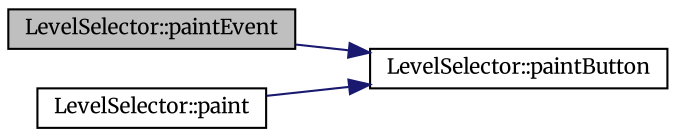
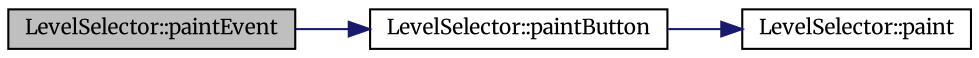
(308, 91) -> (695, 29)
